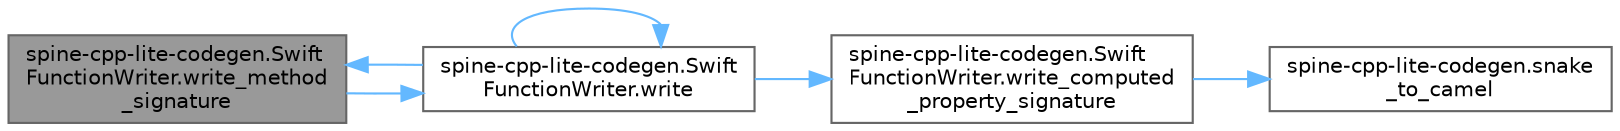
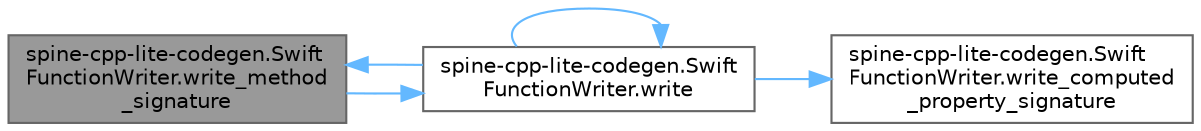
(1441, 79) -> none
